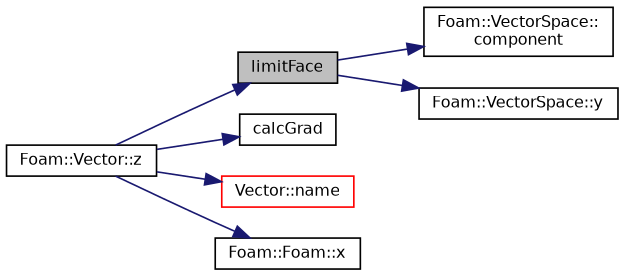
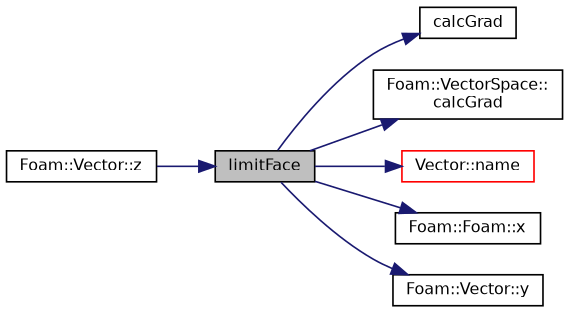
(519, 32) -> (468, 95)
(519, 104) -> (468, 290)
(190, 144) -> (334, 86)
(181, 176) -> (350, 166)
(175, 204) -> (358, 195)
